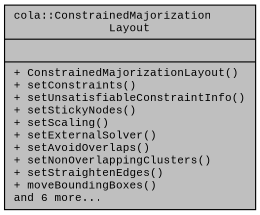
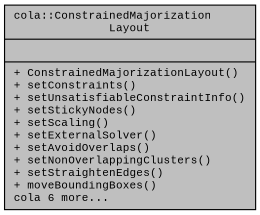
(59, 198) -> (62, 198)
